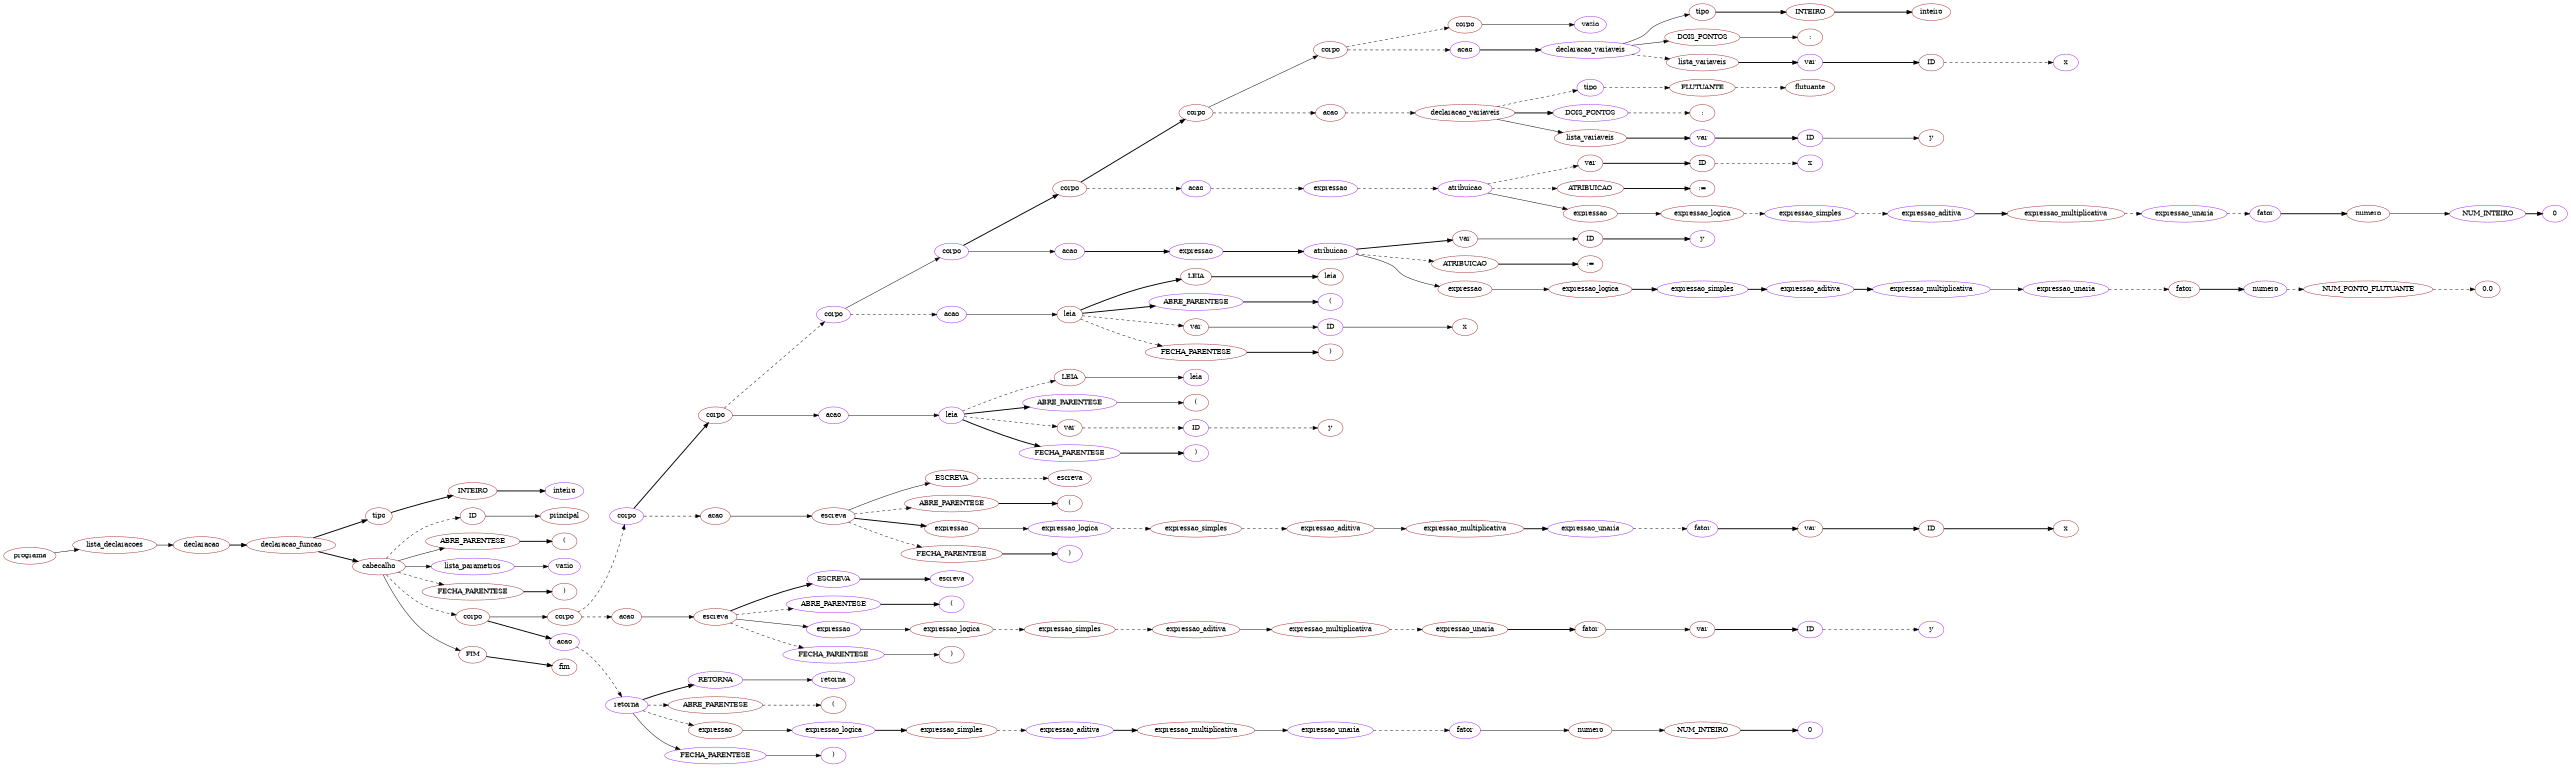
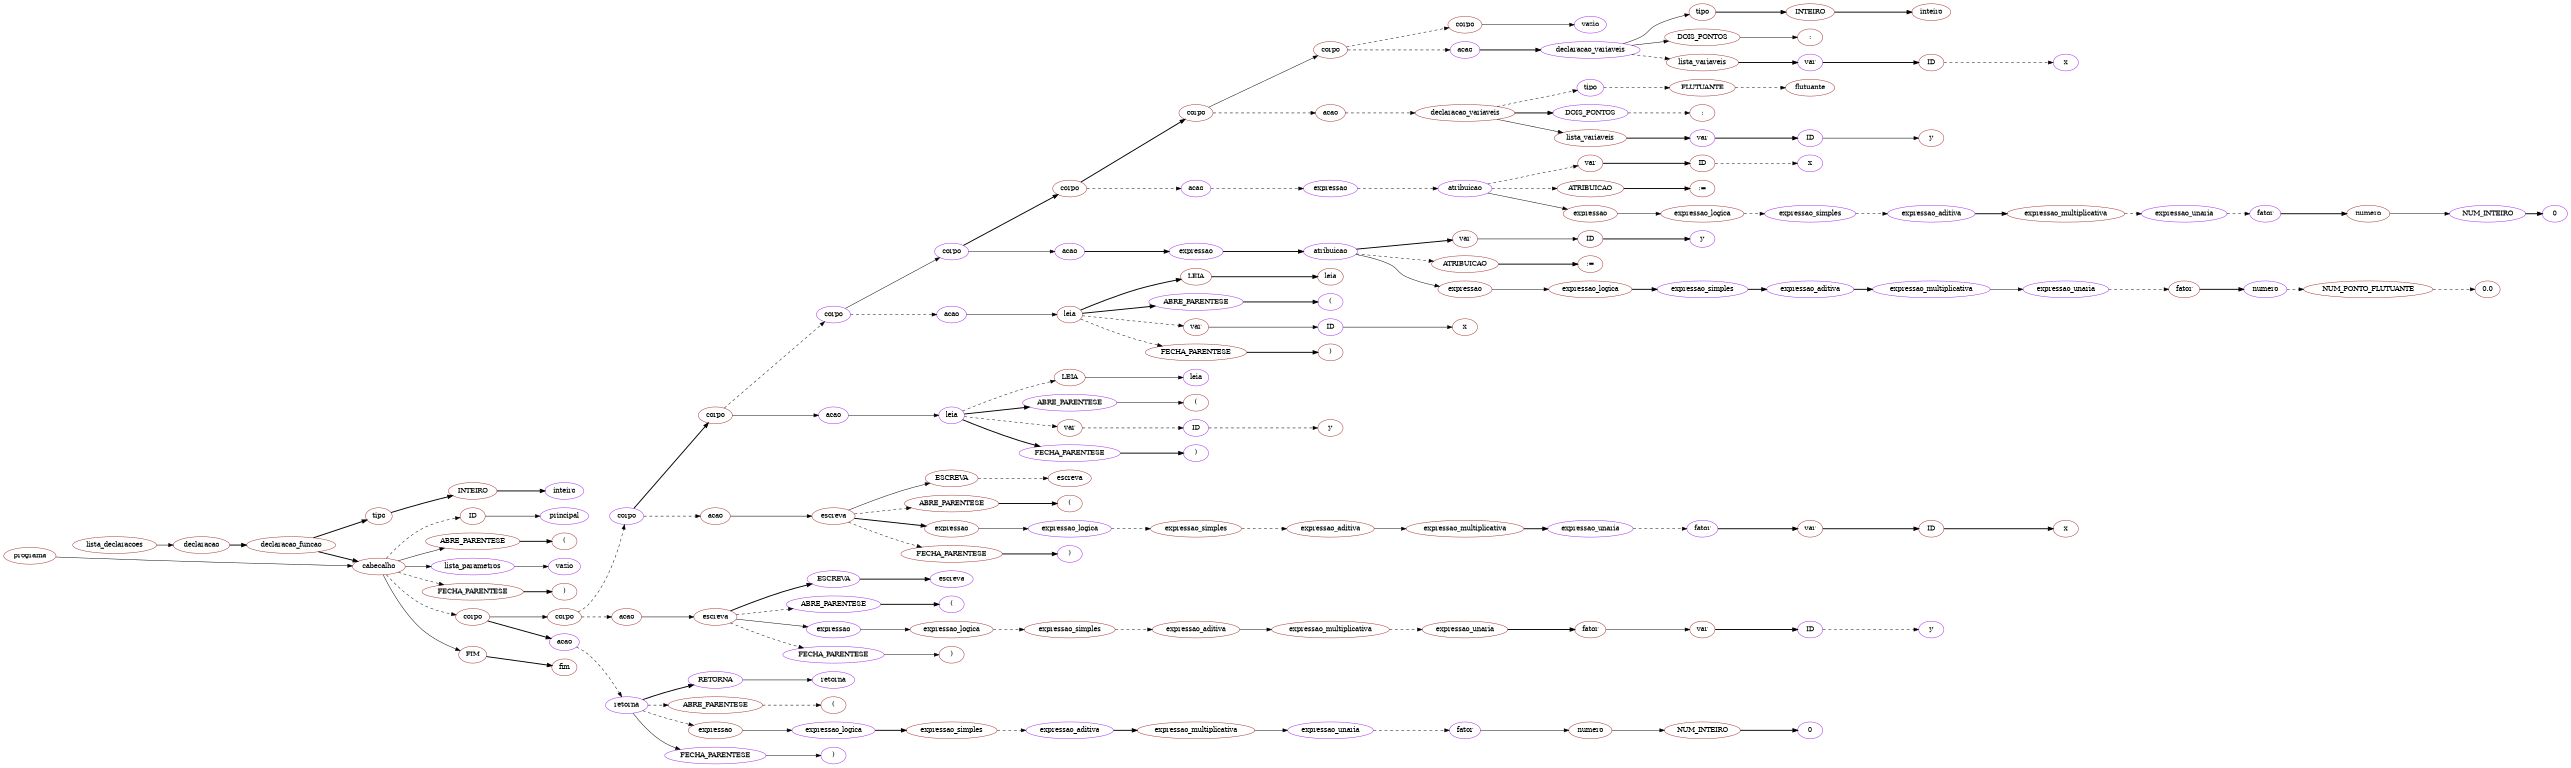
(564, 516) -> (564, 516)
(64, 551) -> (202, 562)
